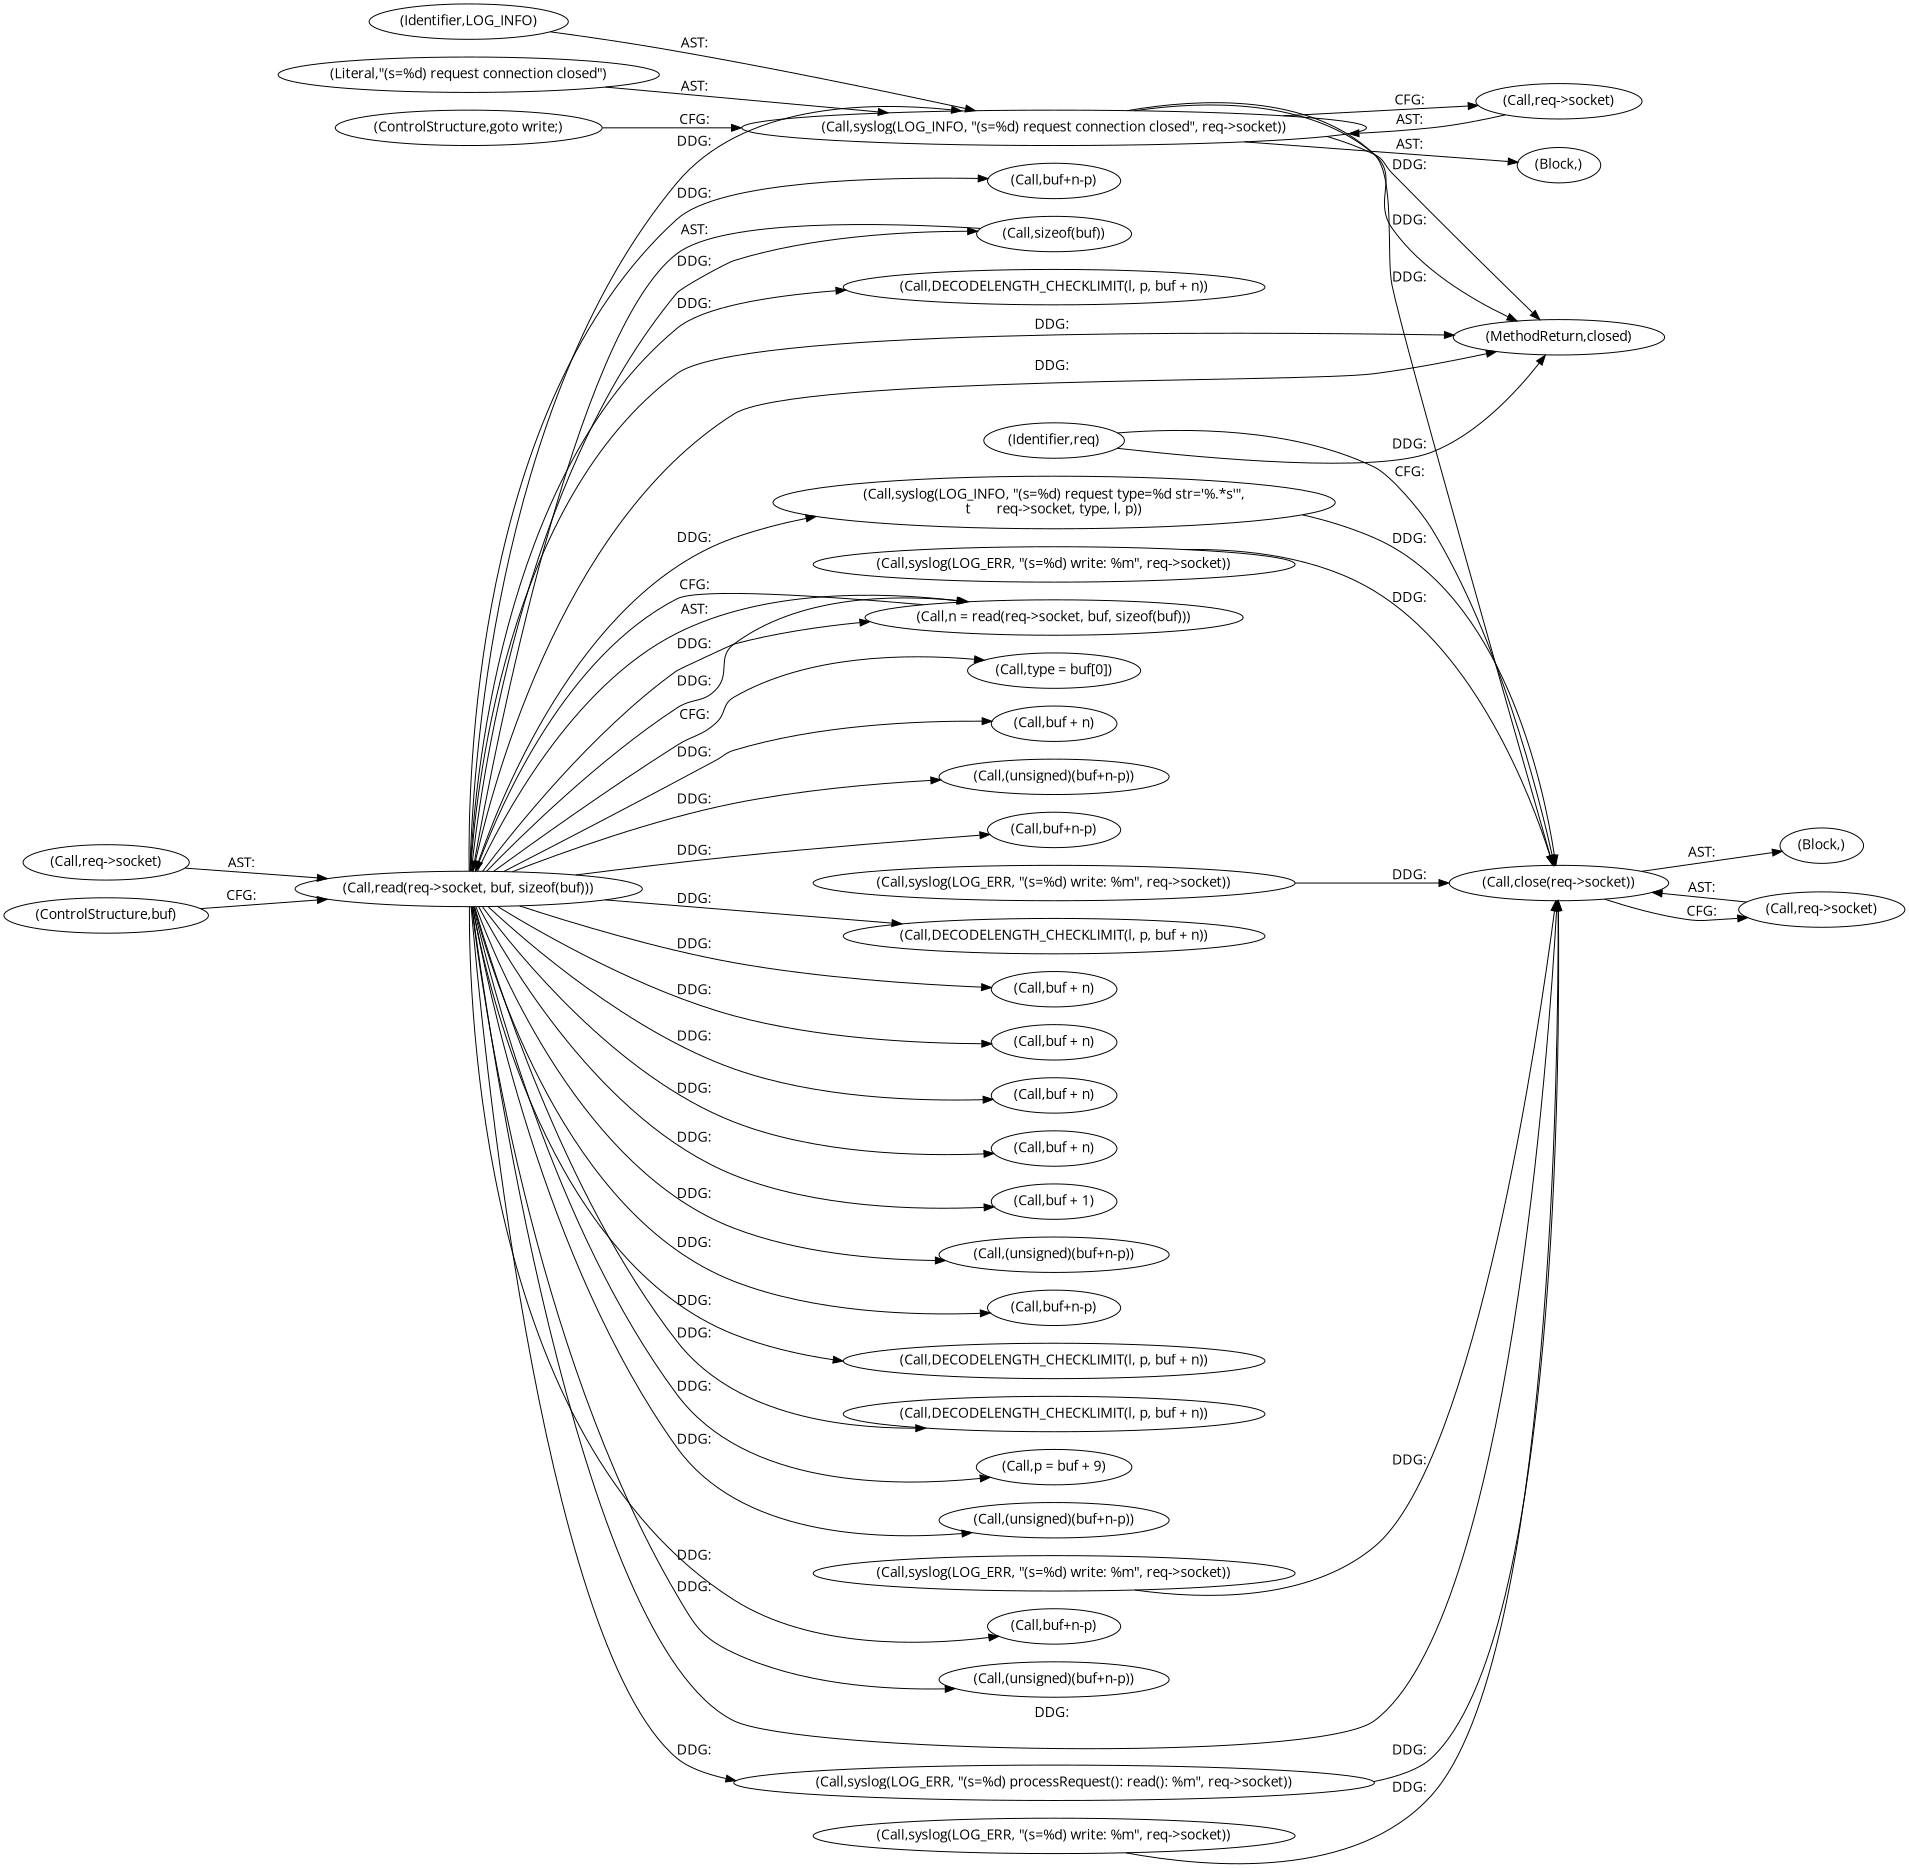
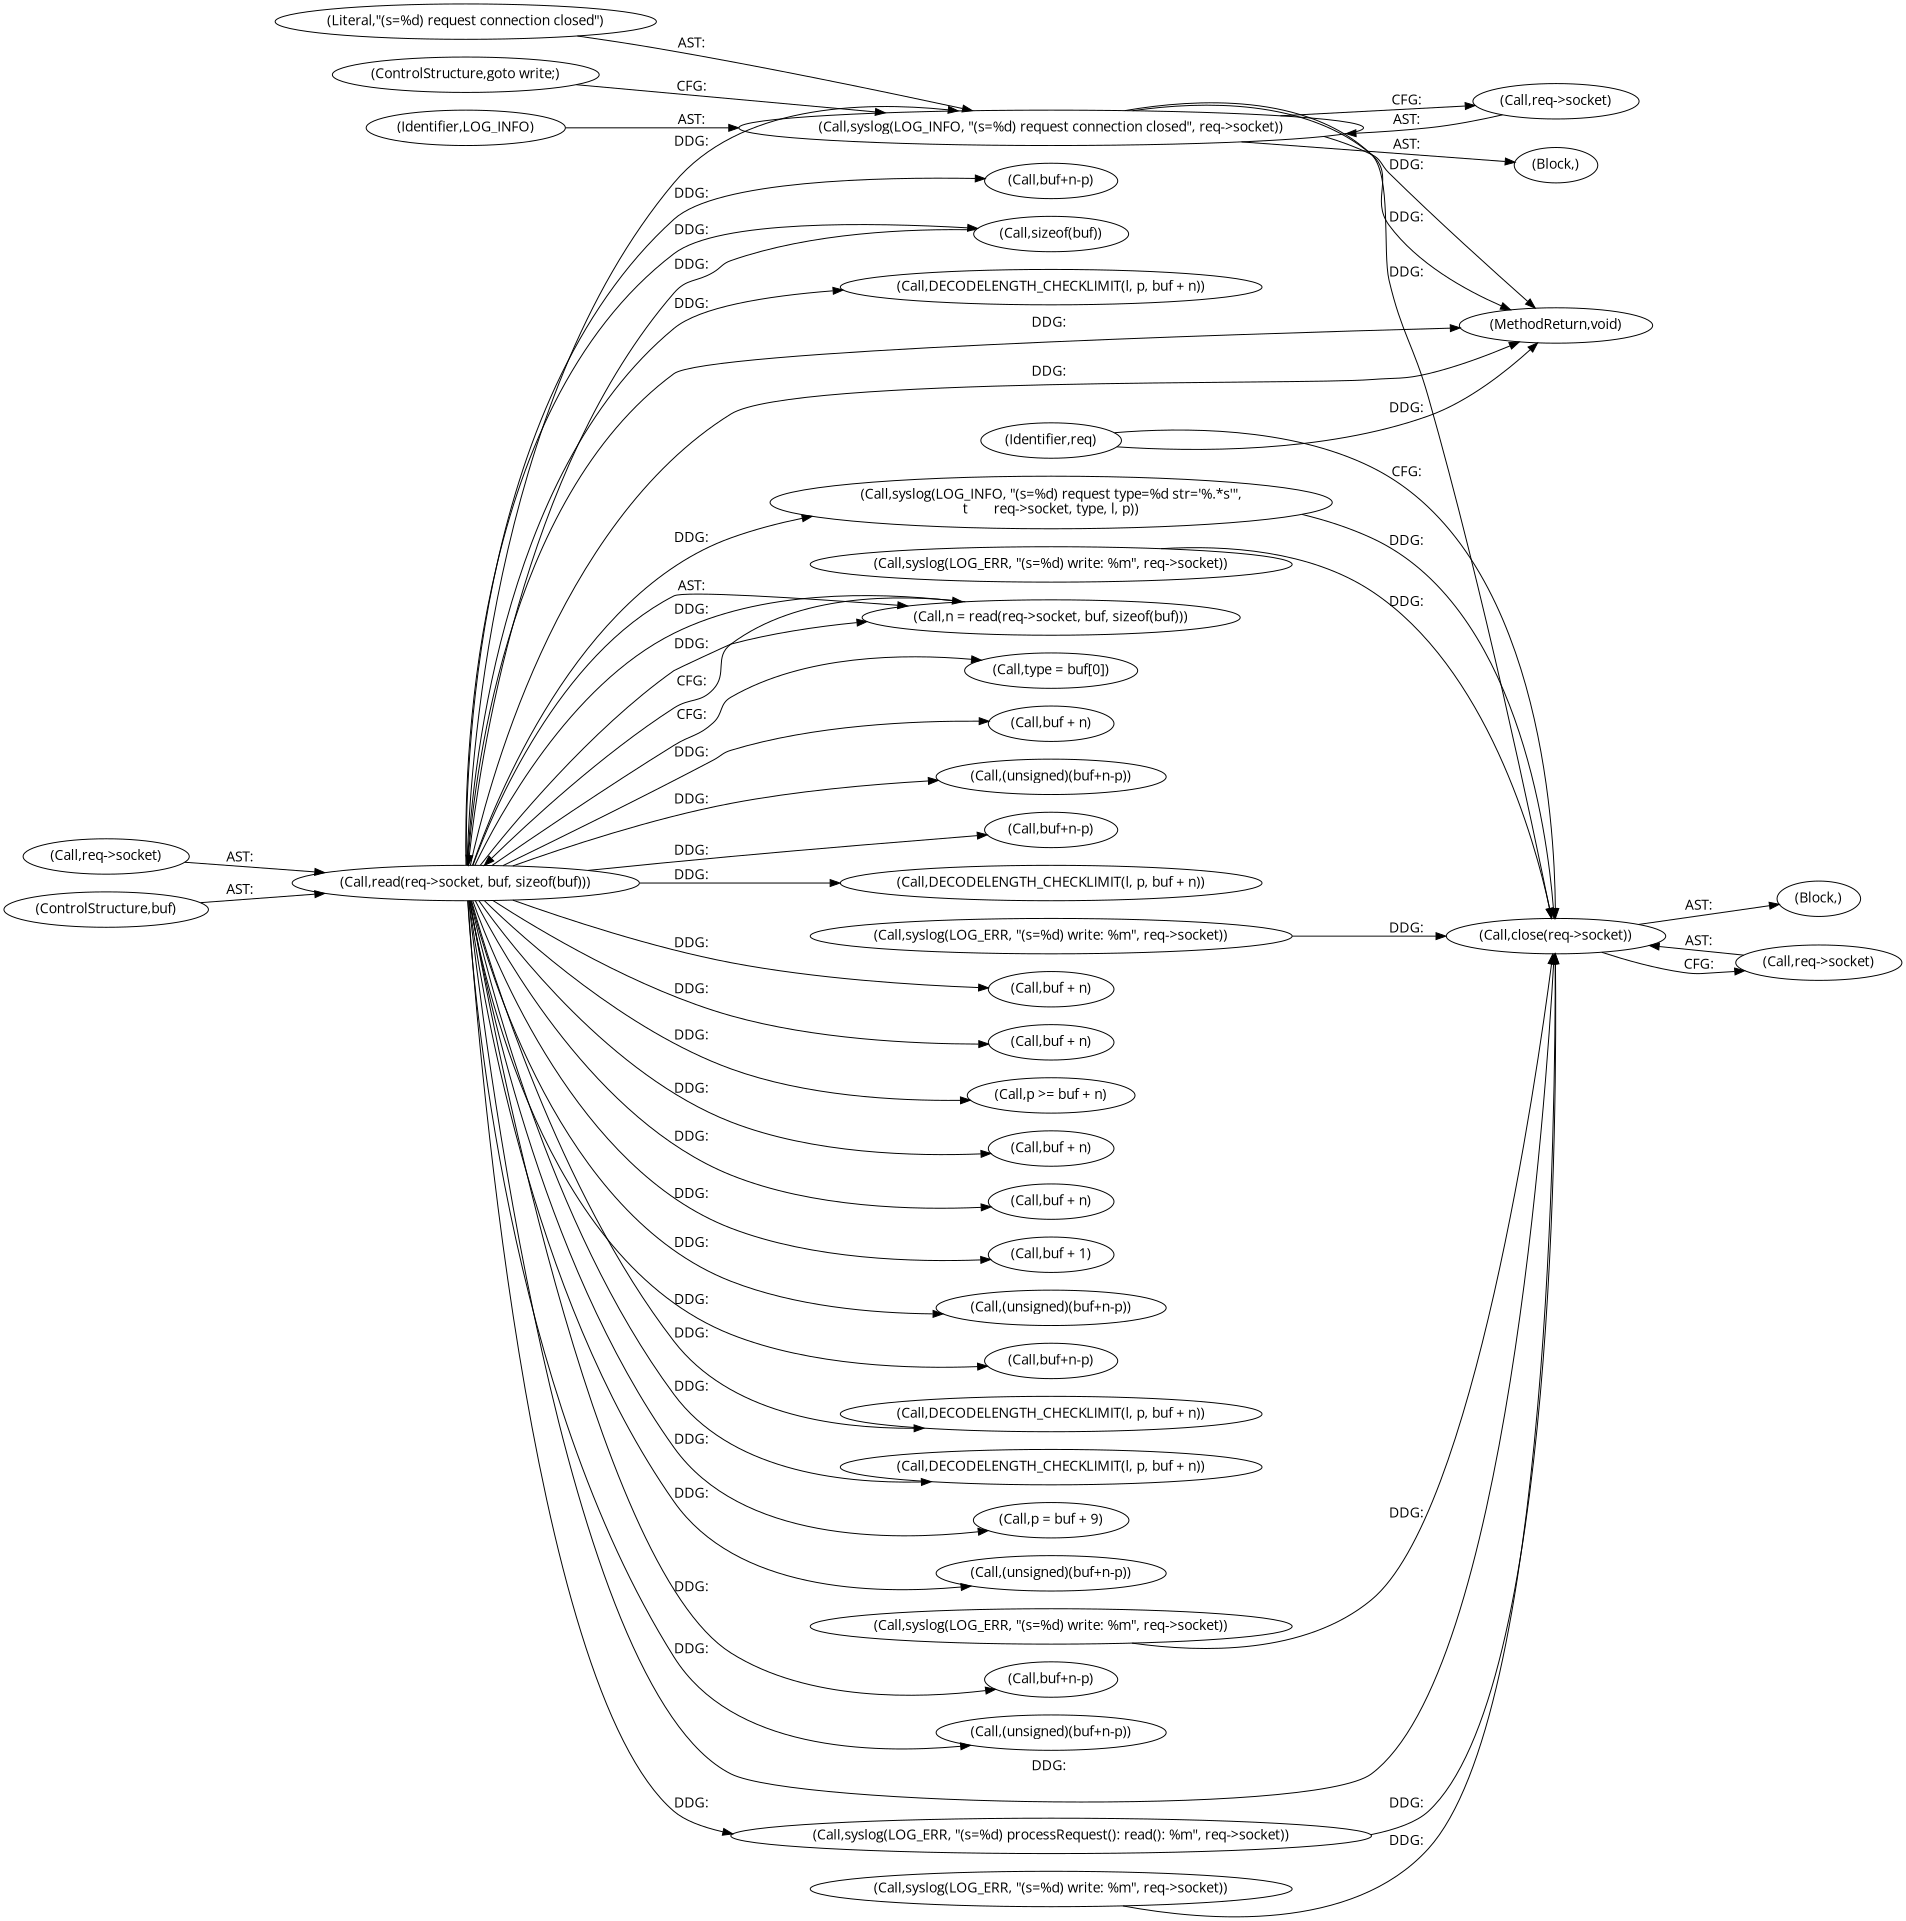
(697, 231) -> (694, 265)
(1559, 337) -> (1556, 325)
(243, 896) -> (242, 890)
none -> (1051, 1095)
